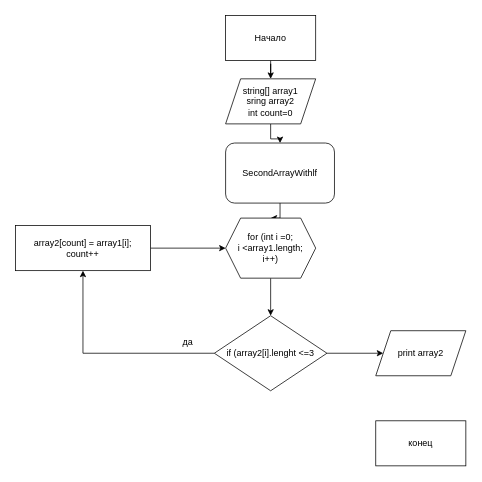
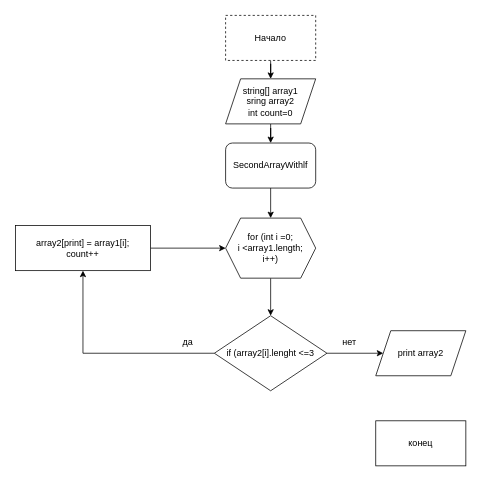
(270, 38) -> (270, 38)
(280, 173) -> (270, 165)
(83, 248) -> (83, 248)
none -> (349, 342)
